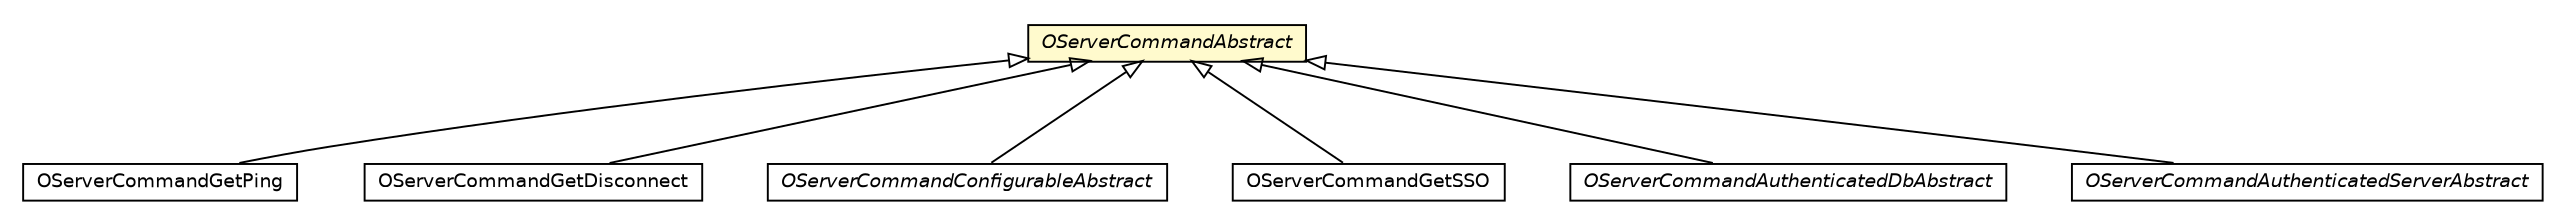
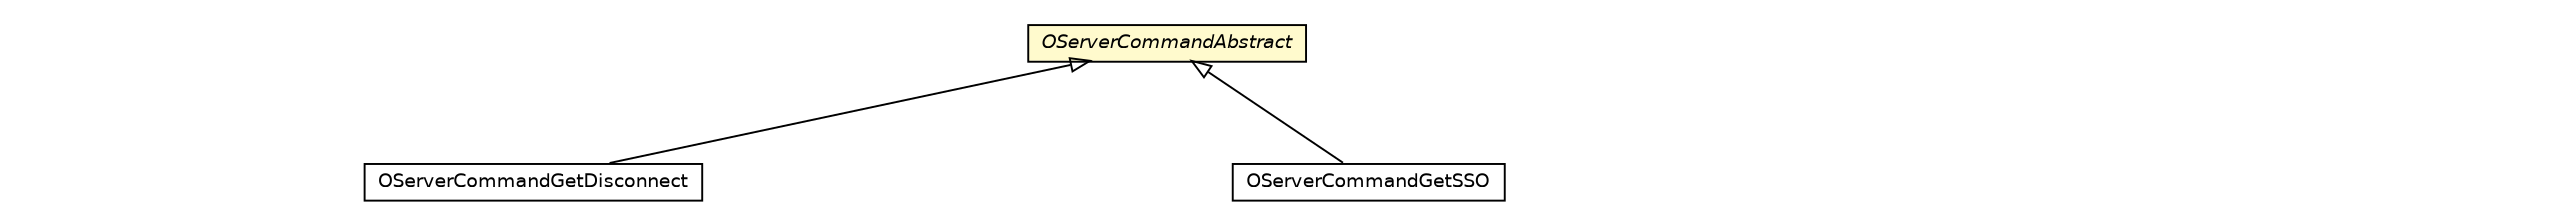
(160, 181) -> none
(967, 181) -> none
(1788, 181) -> none
(2307, 181) -> none
